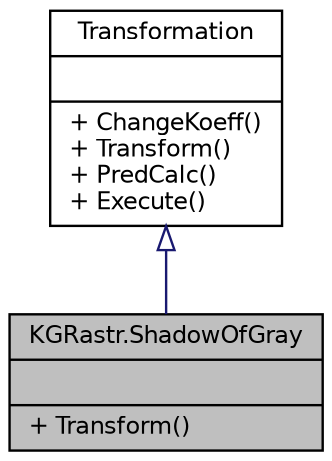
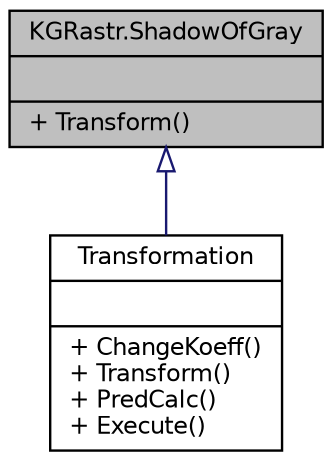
(166, 282) -> (166, 203)
